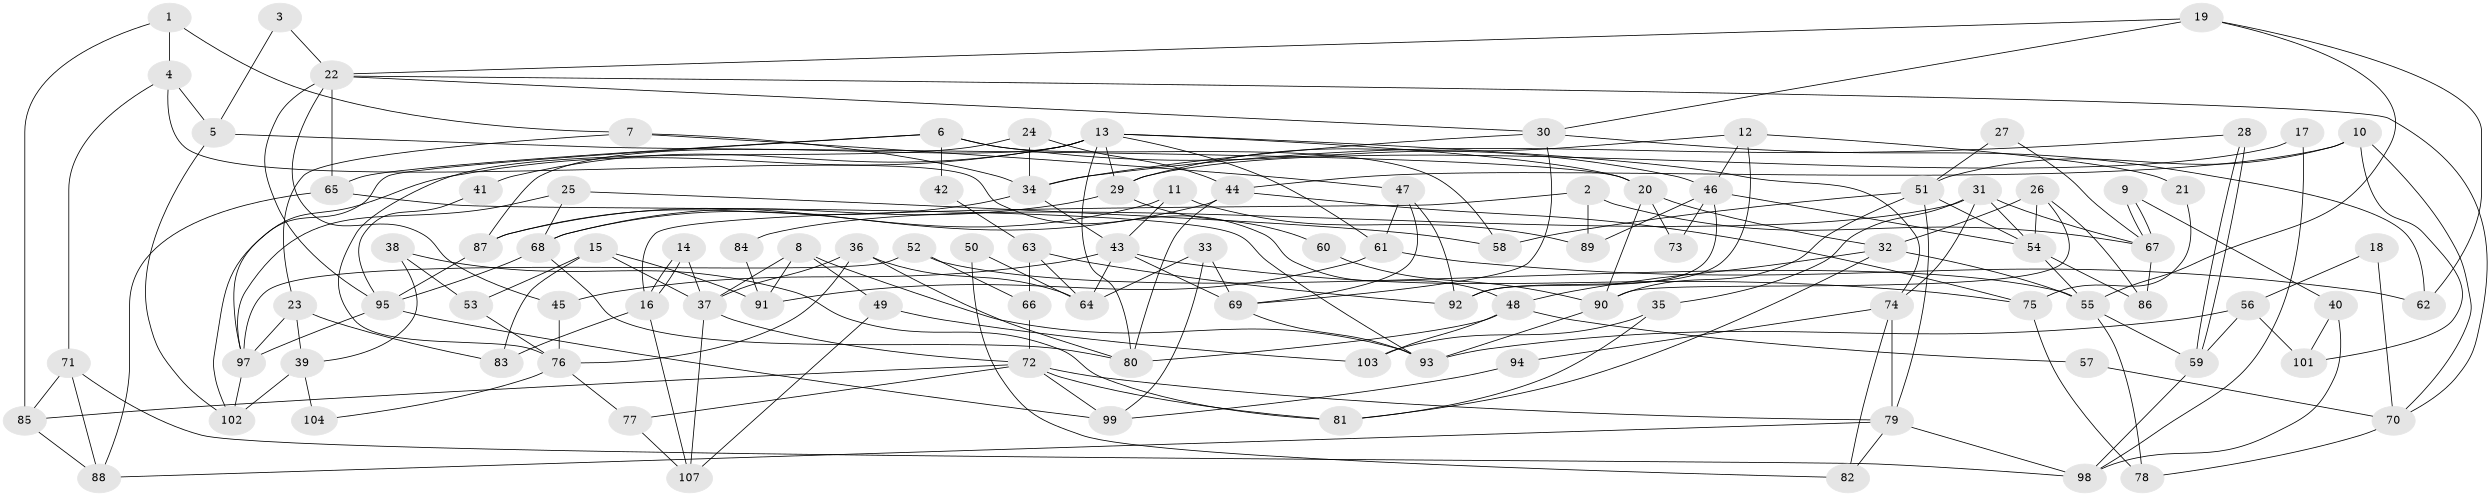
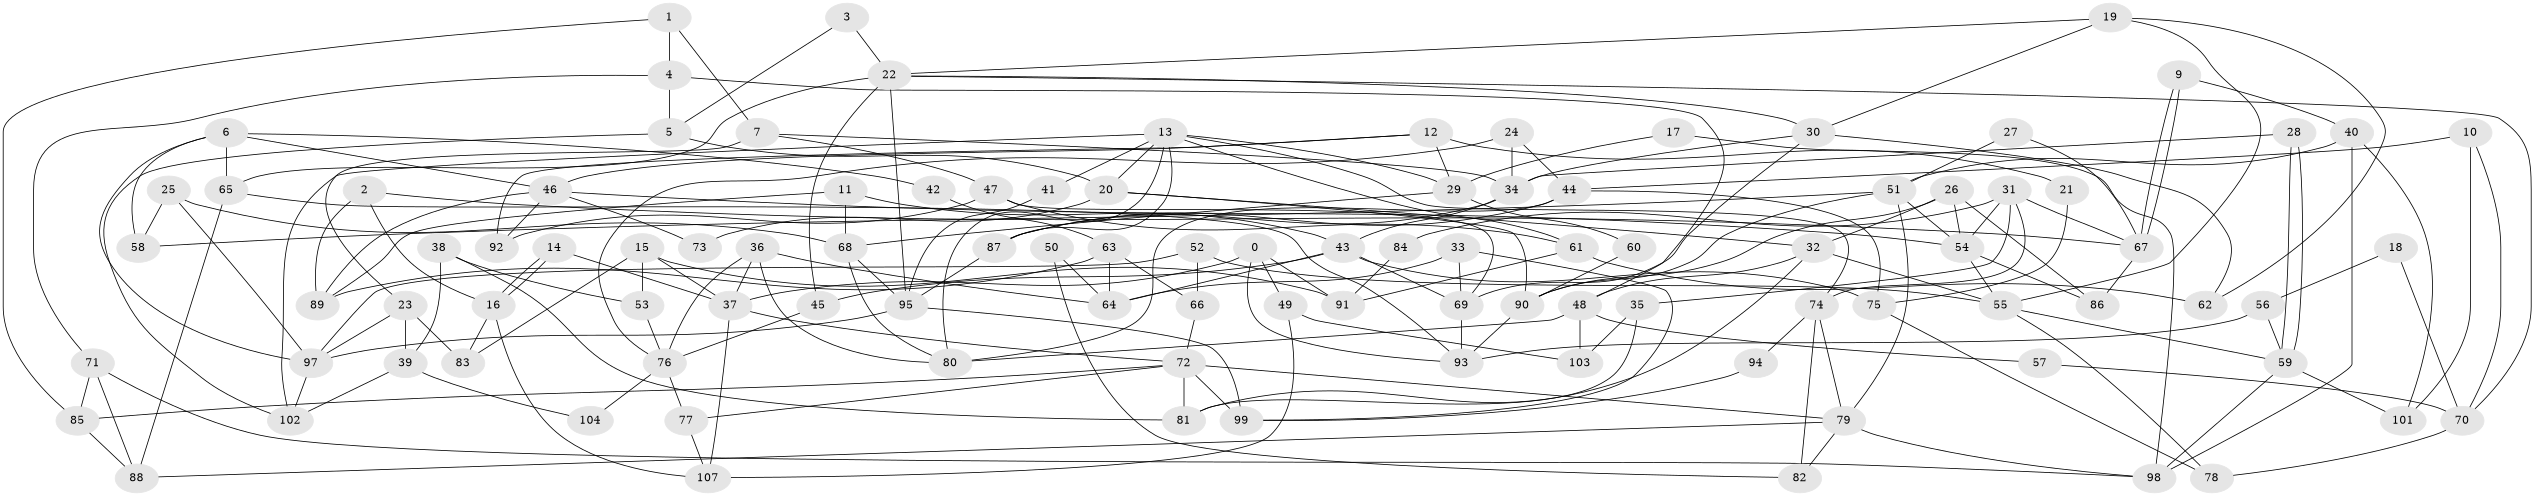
(2141, 162) -> (2188, 164)
(799, 248) -> (1255, 248)
(1270, 287) -> (733, 281)
(2276, 334) -> (2356, 398)
